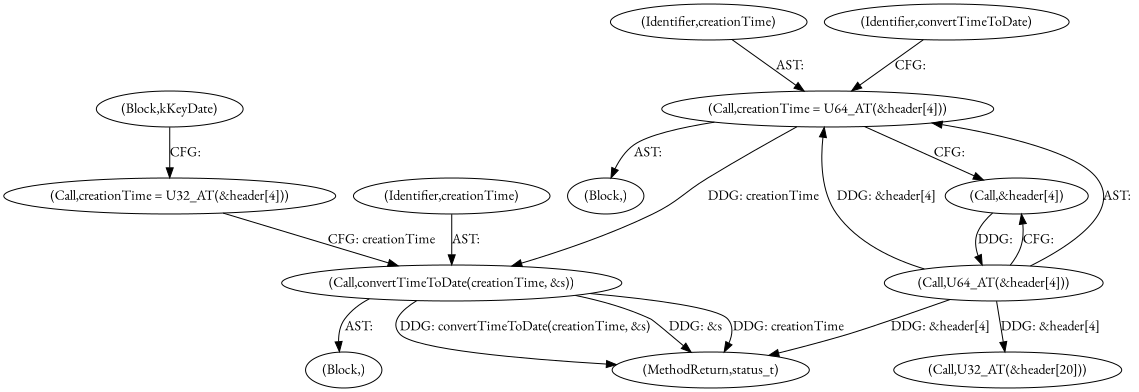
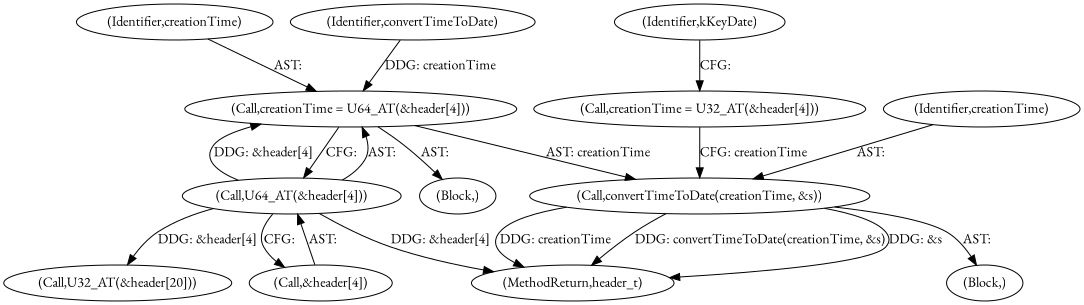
(912, 66) -> (441, 66)
(170, 109) -> (700, 22)
(919, 151) -> (324, 148)
(764, 196) -> (598, 152)
(997, 240) -> (325, 240)
(711, 370) -> (573, 283)
